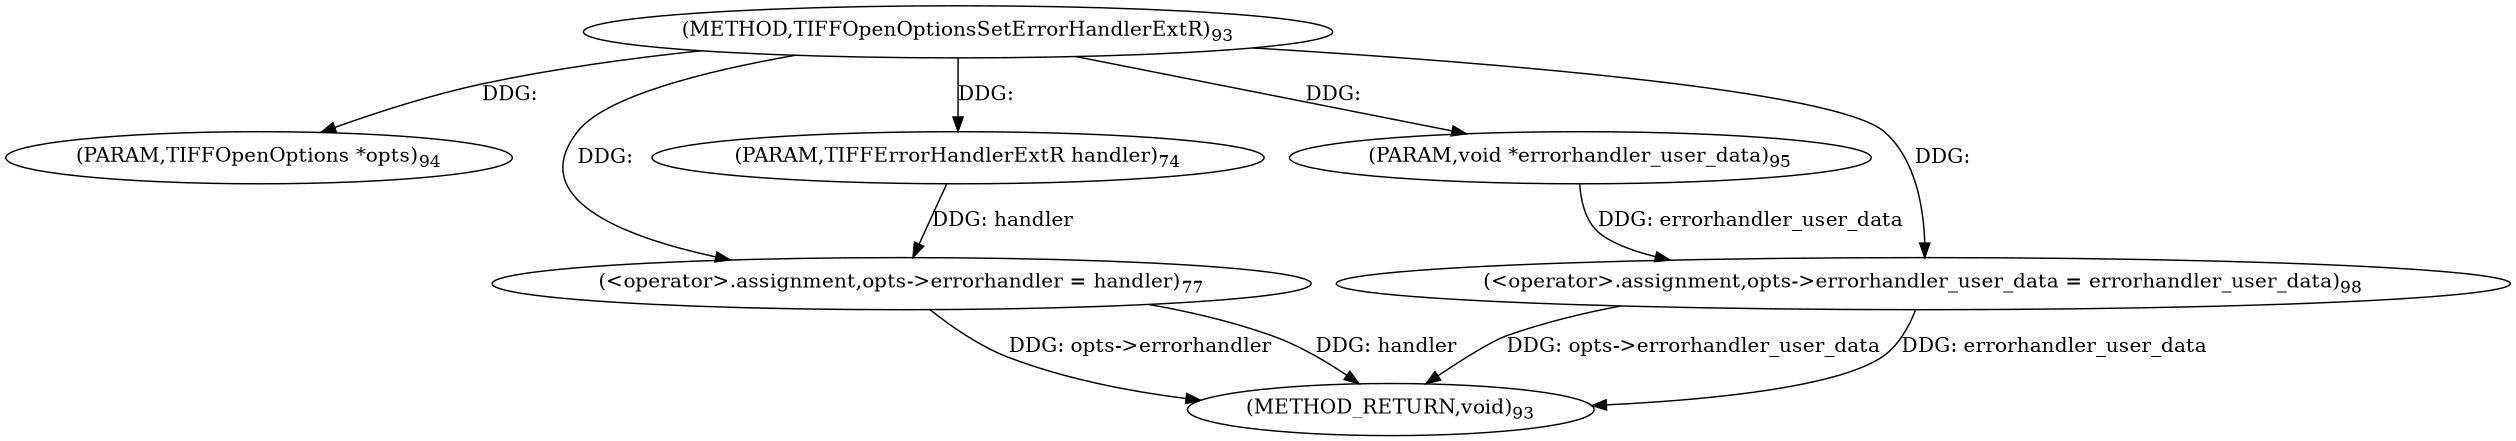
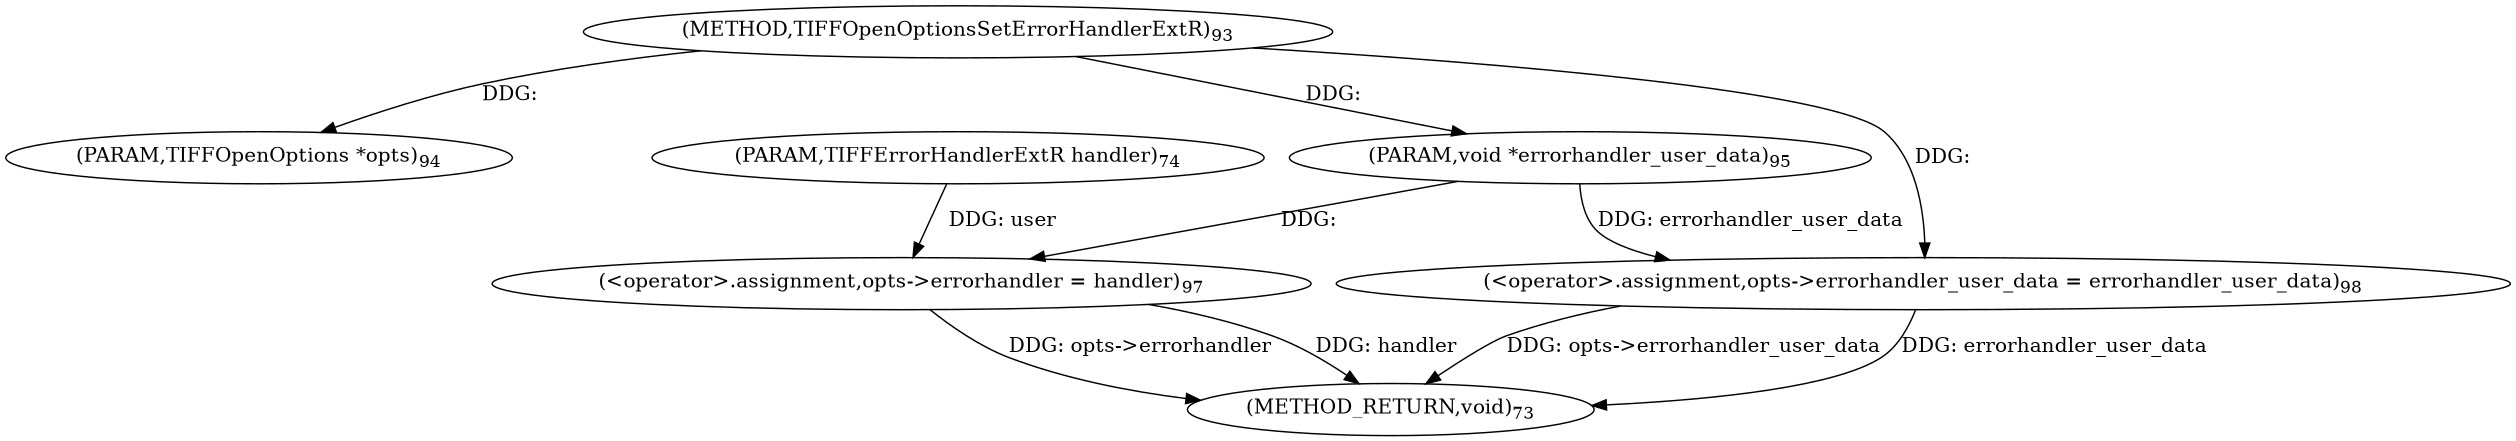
(958, 88) -> none
(580, 129) -> (1251, 219)
(1003, 221) -> (1003, 221)
(1193, 281) -> (1193, 281)
(1524, 407) -> (1524, 407)
